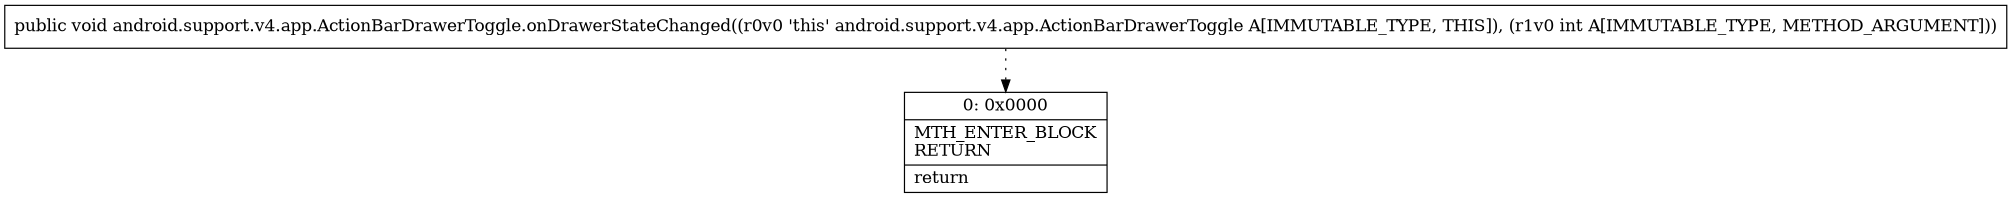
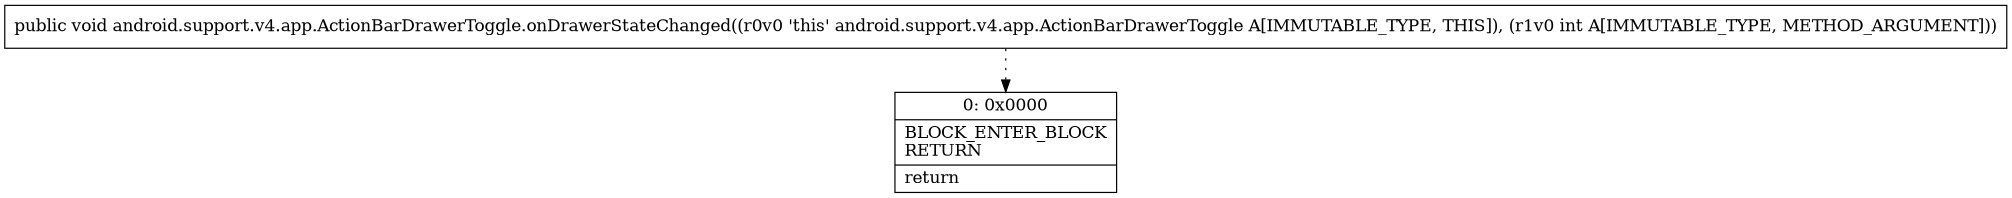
(1006, 133) -> (1006, 133)
